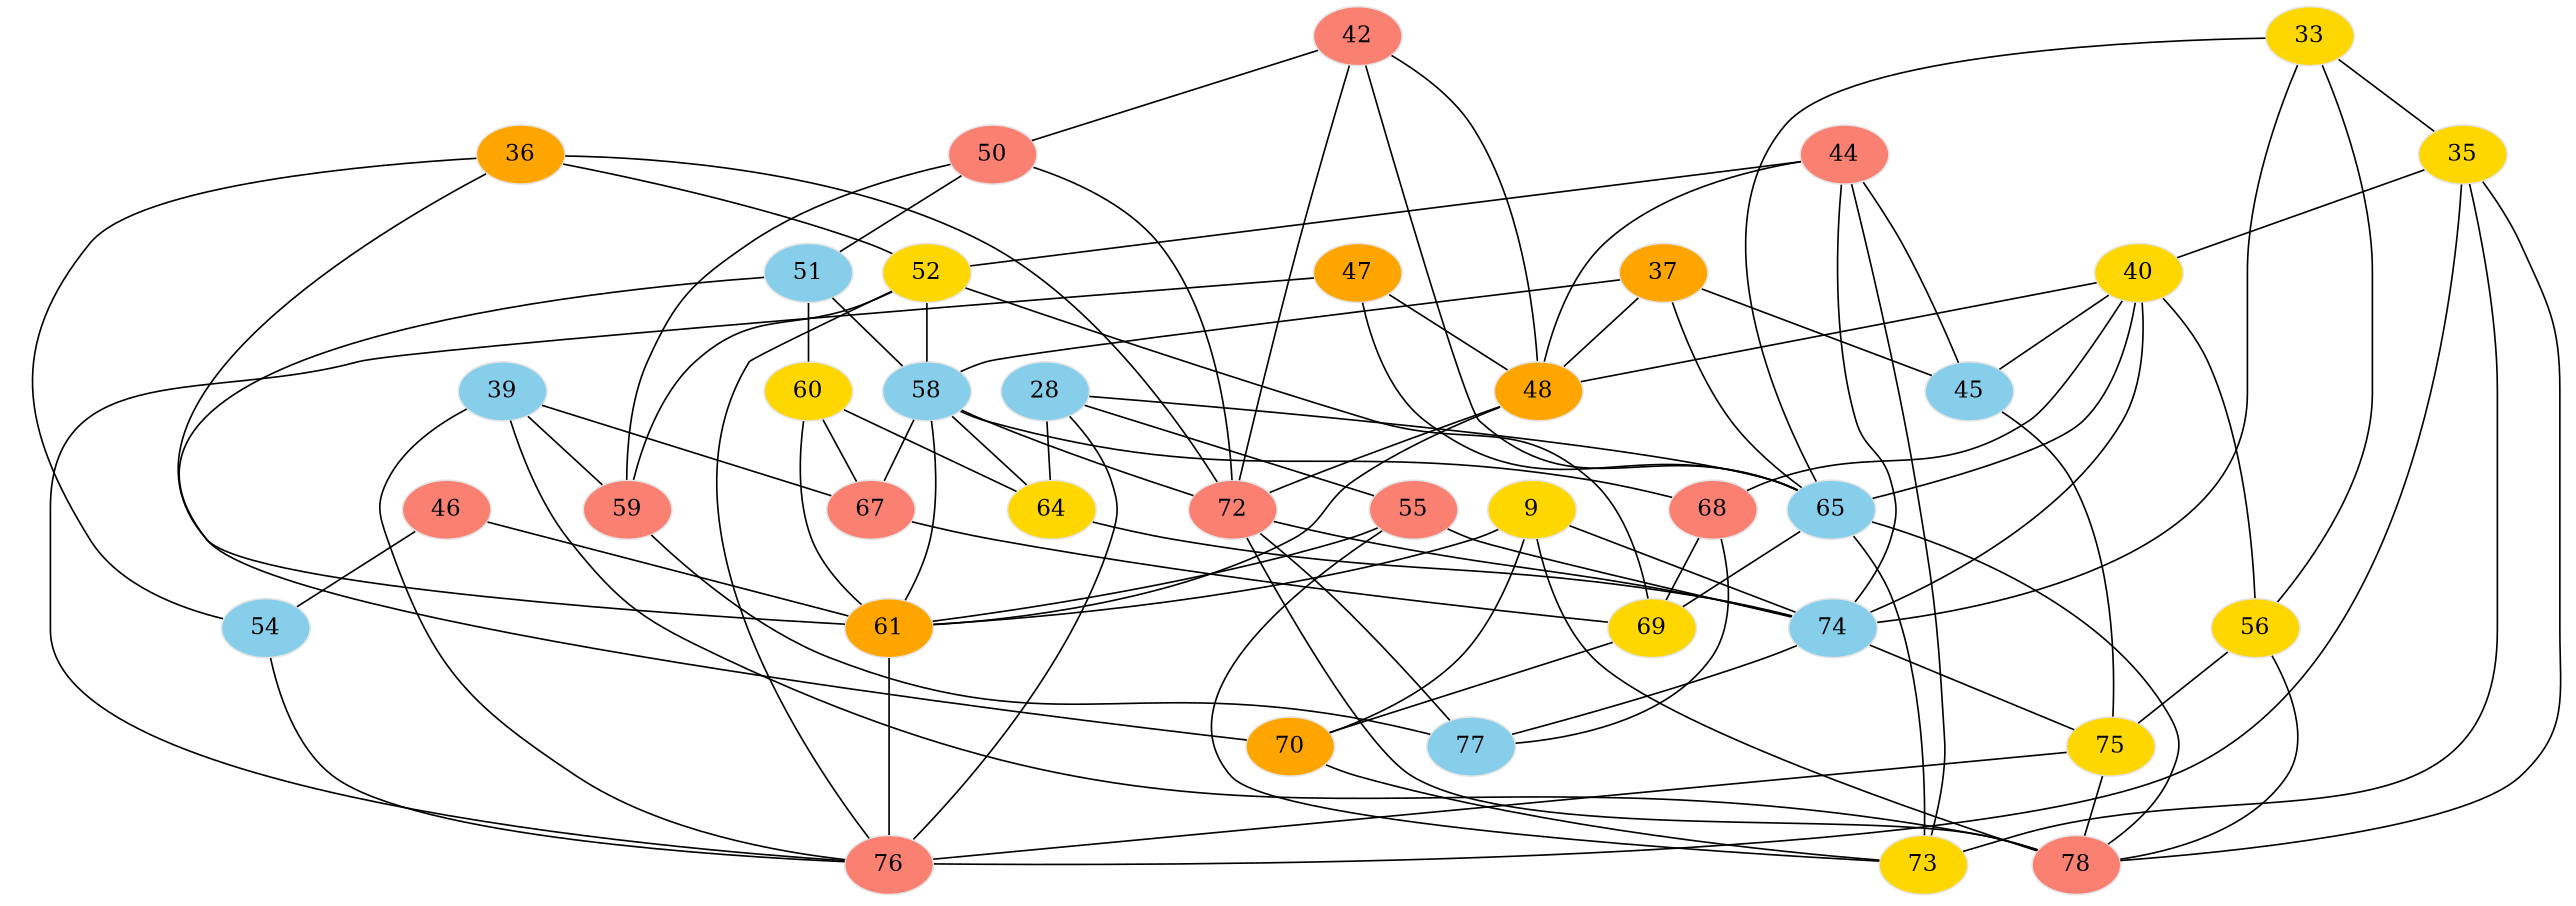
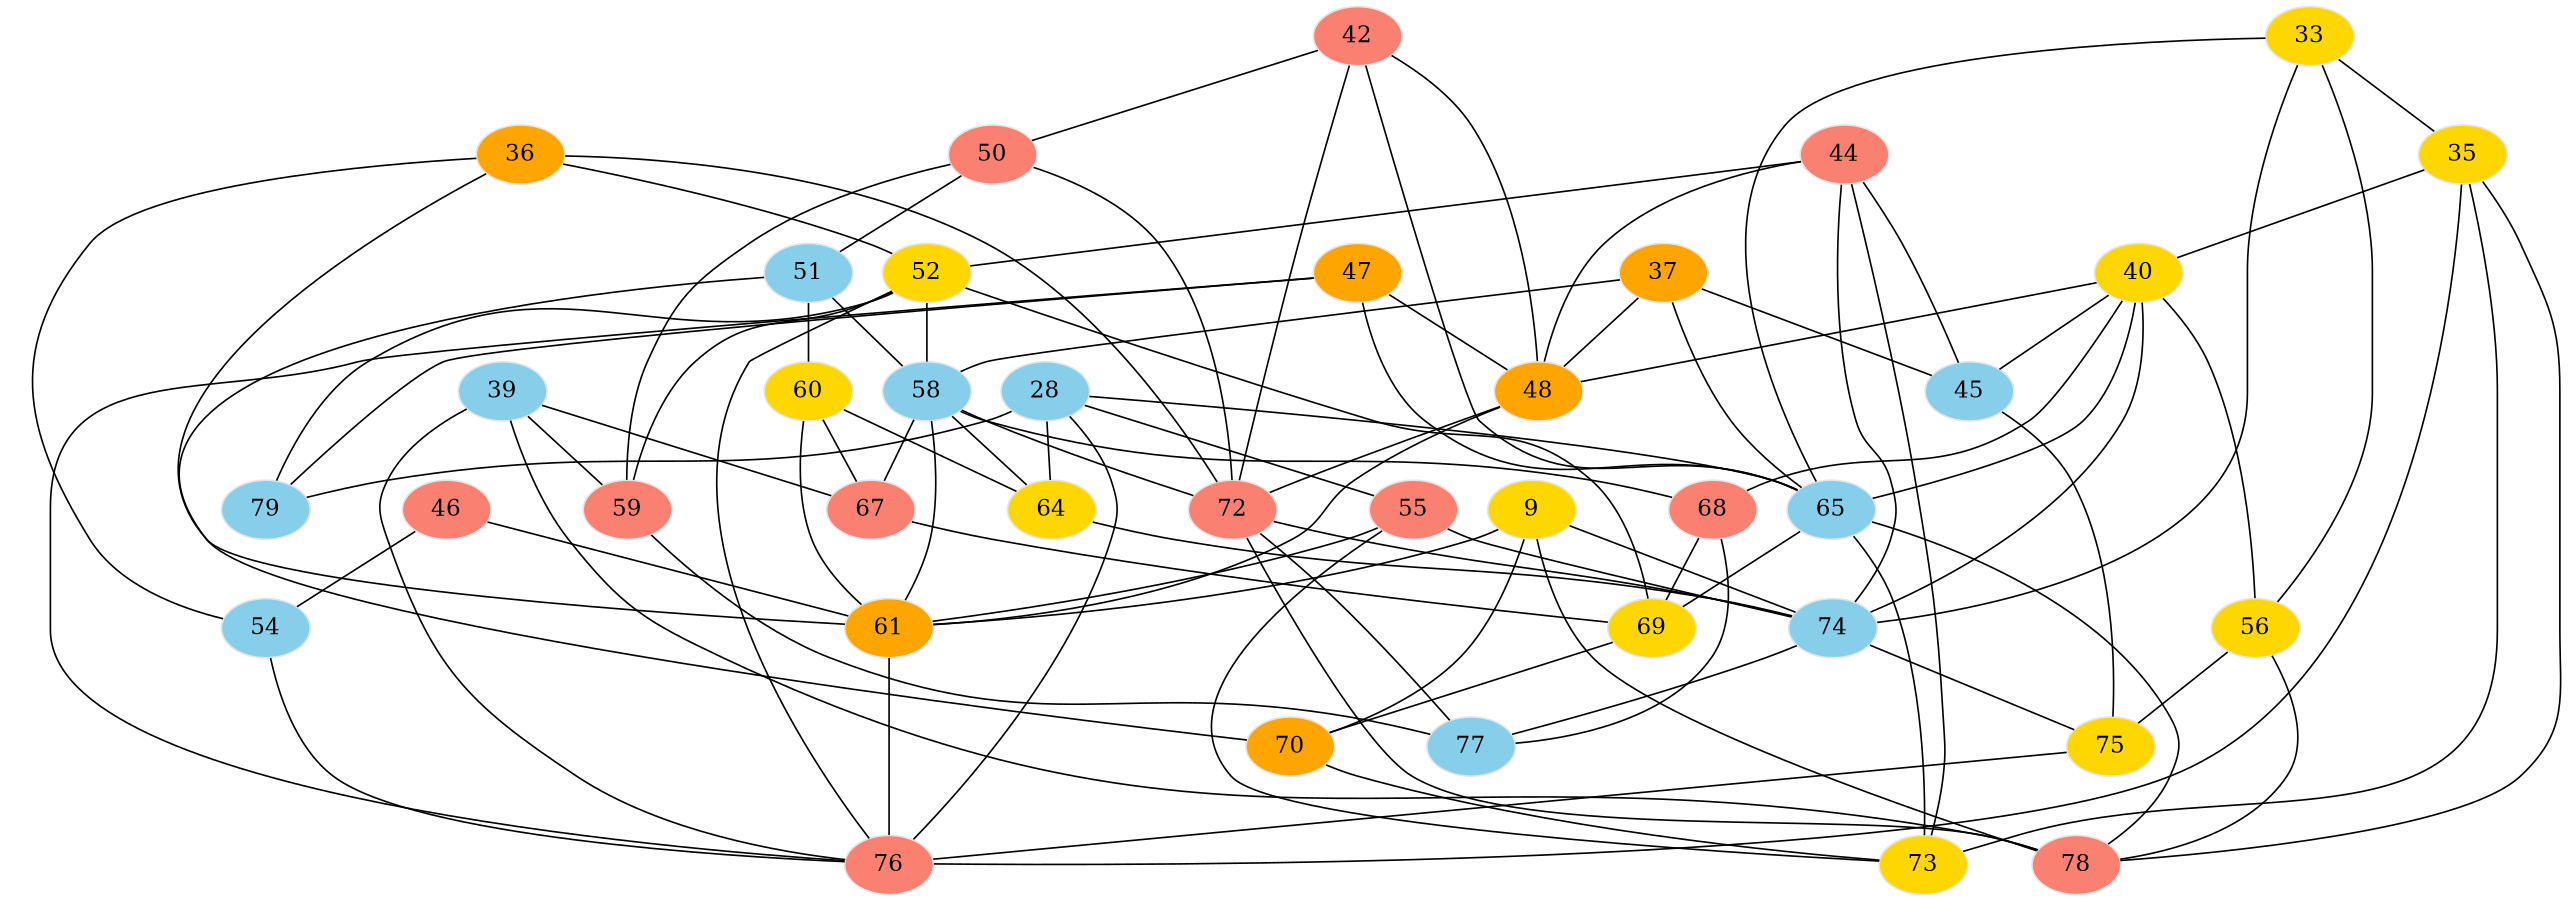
none -> (266, 510)
(2093, 807) -> none
